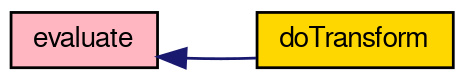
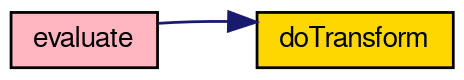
(221, 59) -> (193, 22)
